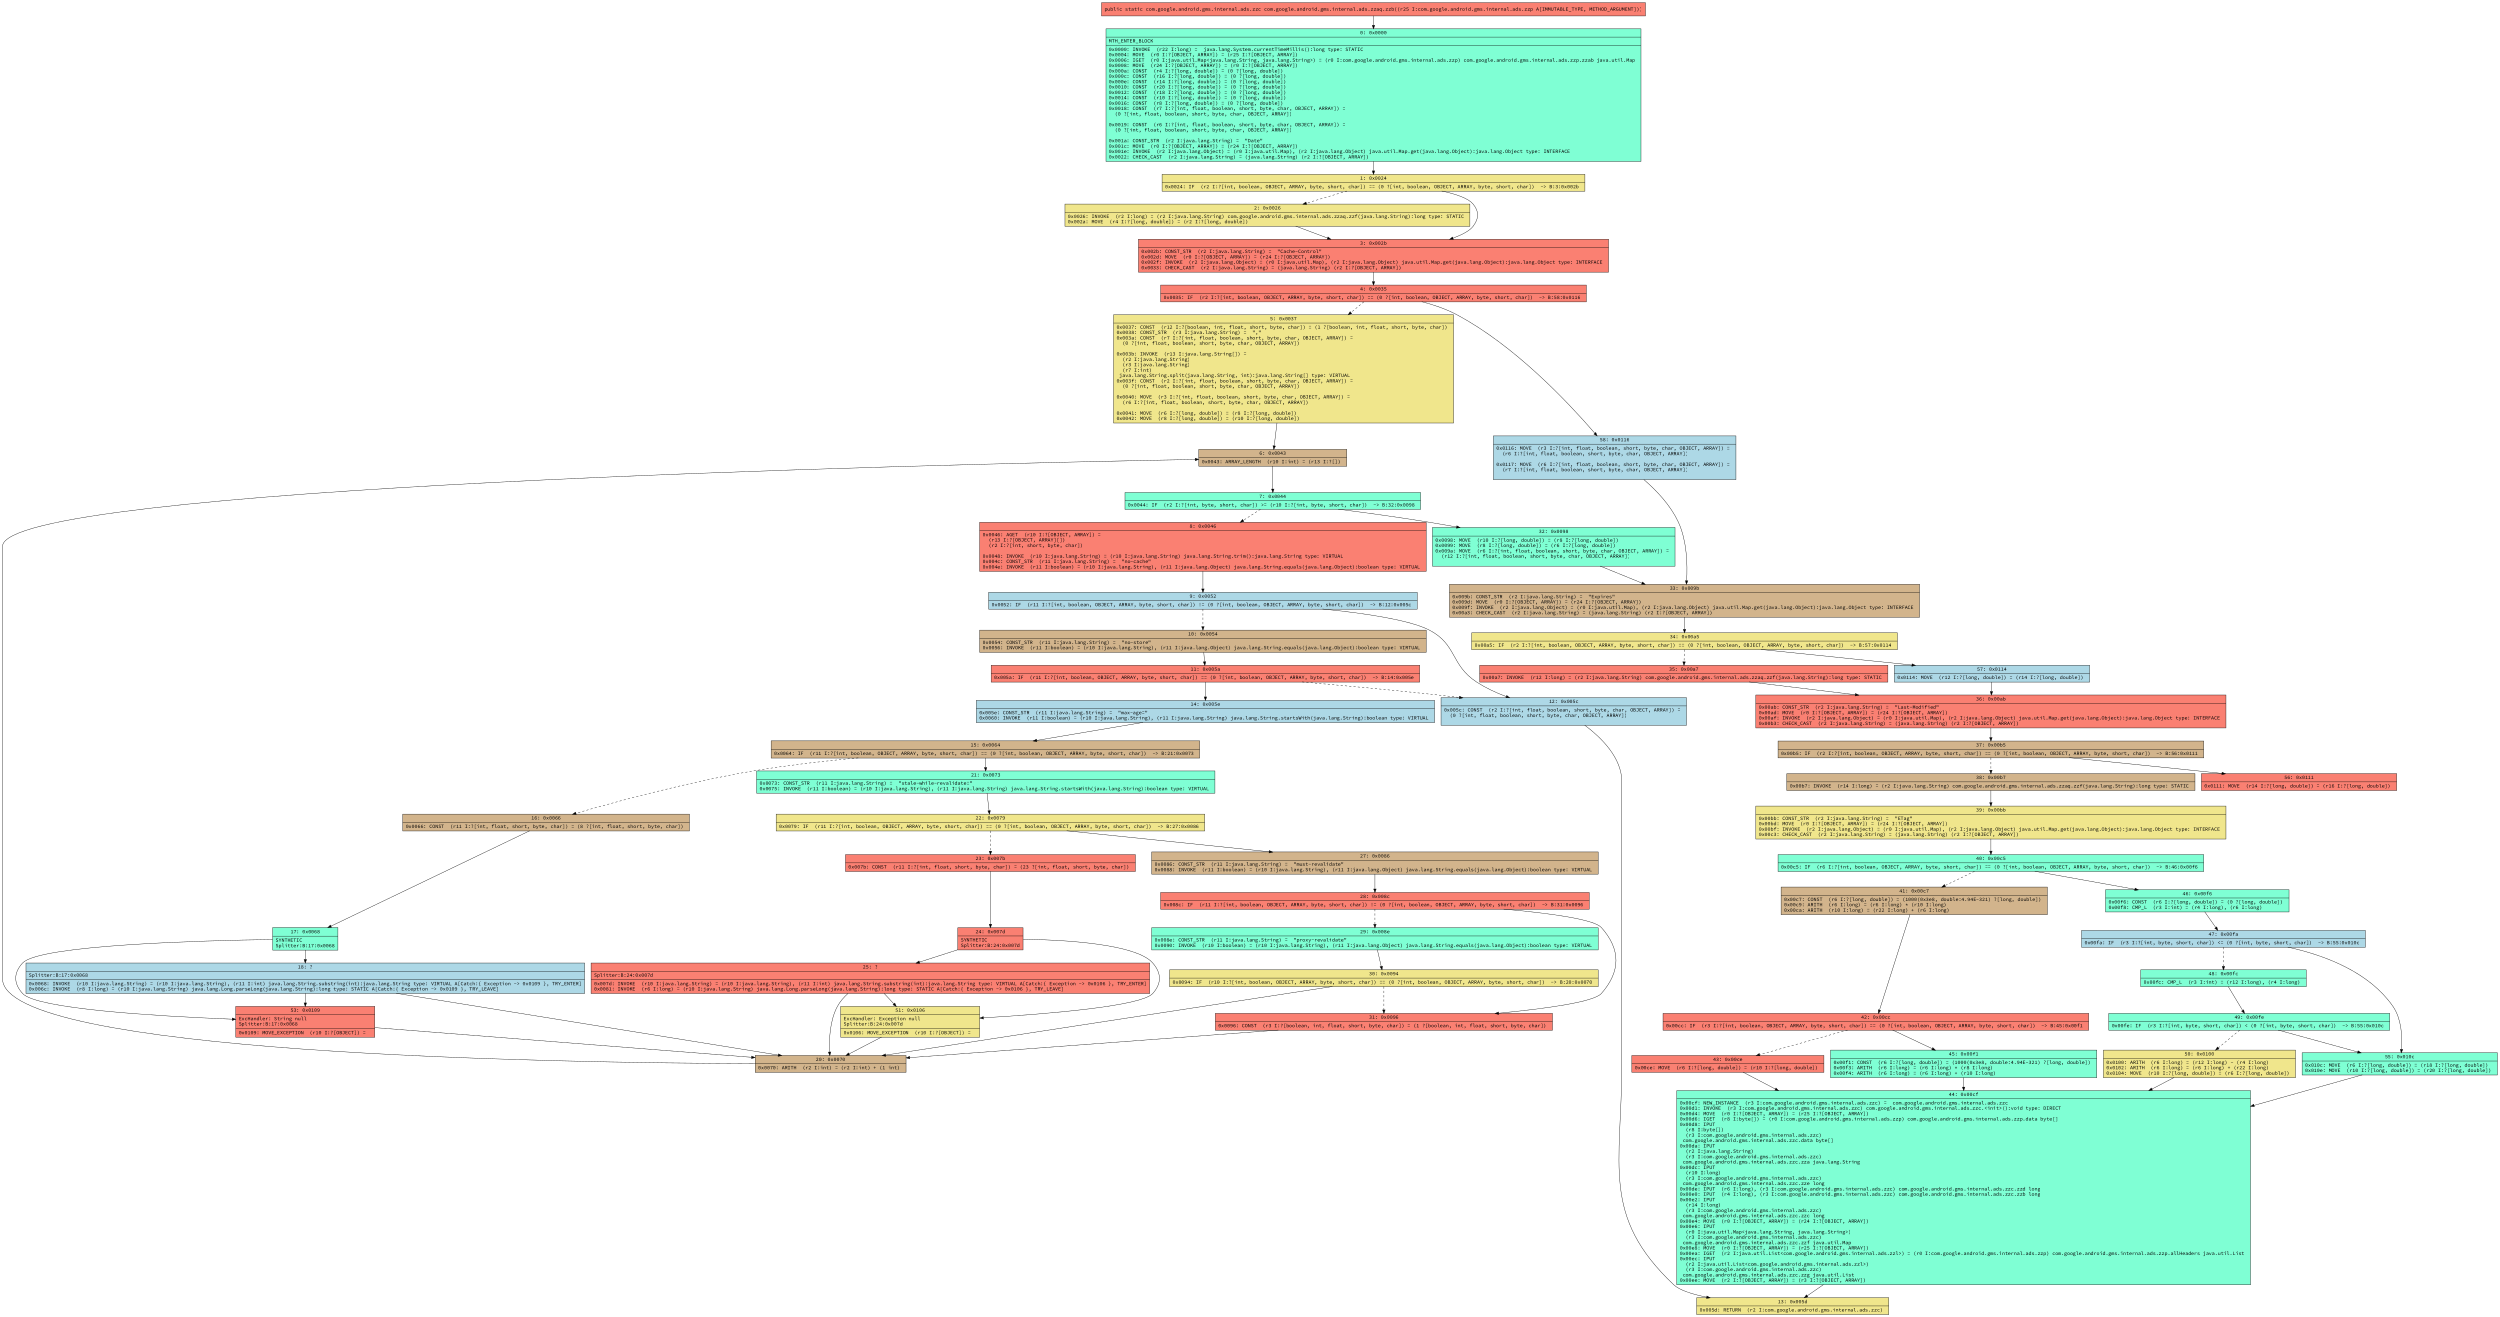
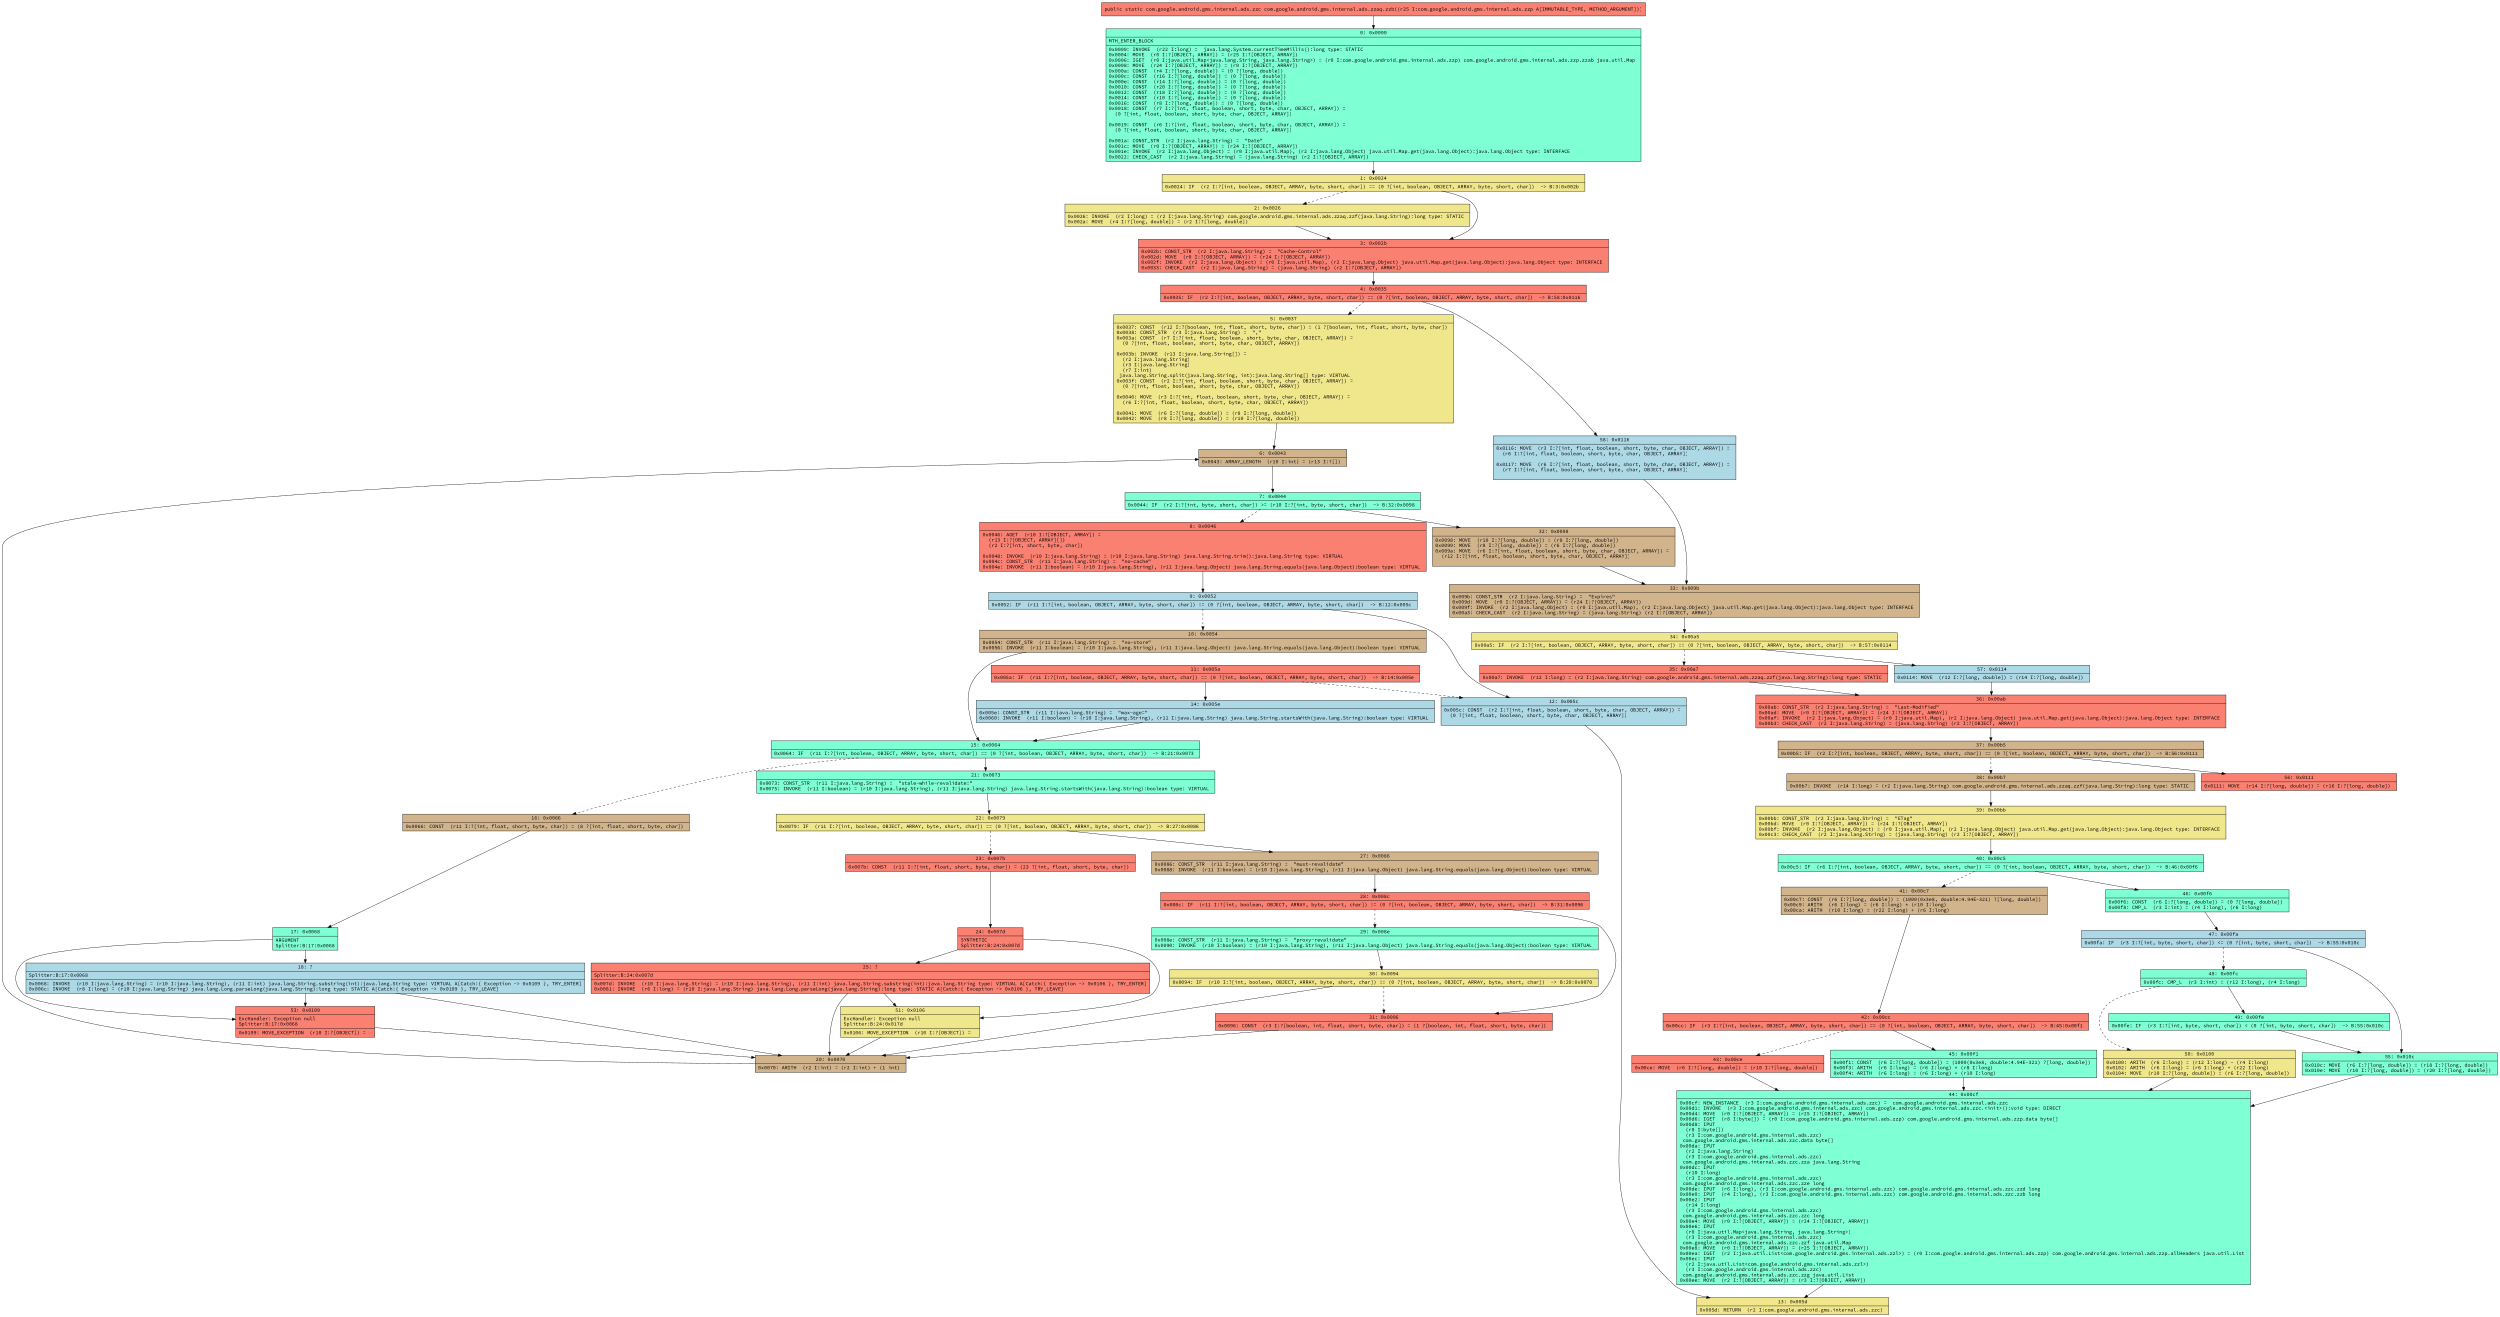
(1554, 547) -> (1554, 547)
(1204, 657) -> (974, 680)
(985, 749) -> (985, 749)
(289, 940) -> (288, 940)
(273, 1019) -> (277, 1019)
(873, 1024) -> (873, 1024)
(2229, 1039) -> (2105, 1007)
